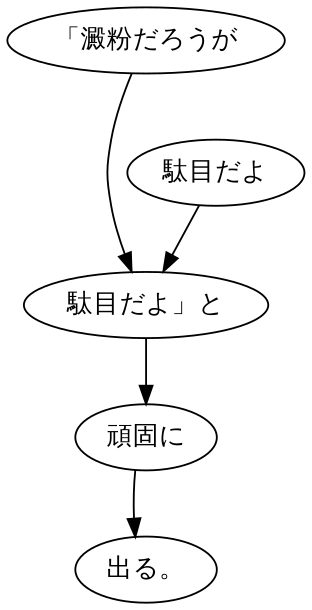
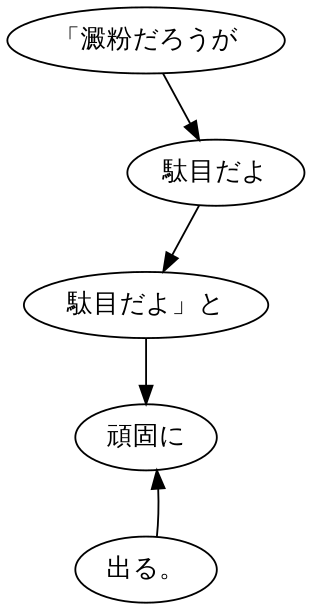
(108, 163) -> (177, 98)
(134, 494) -> (158, 513)
